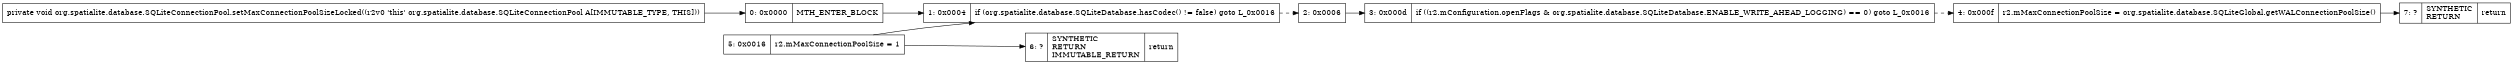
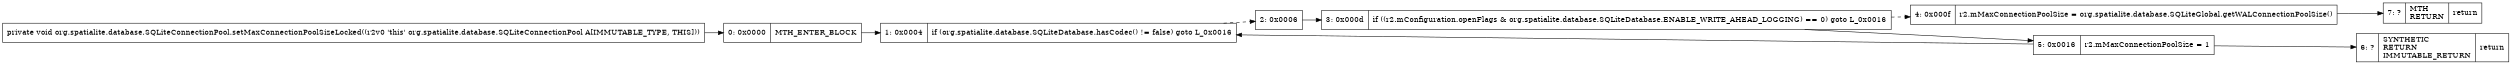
(2450, 9) -> (2419, 9)
none -> (1916, 35)
